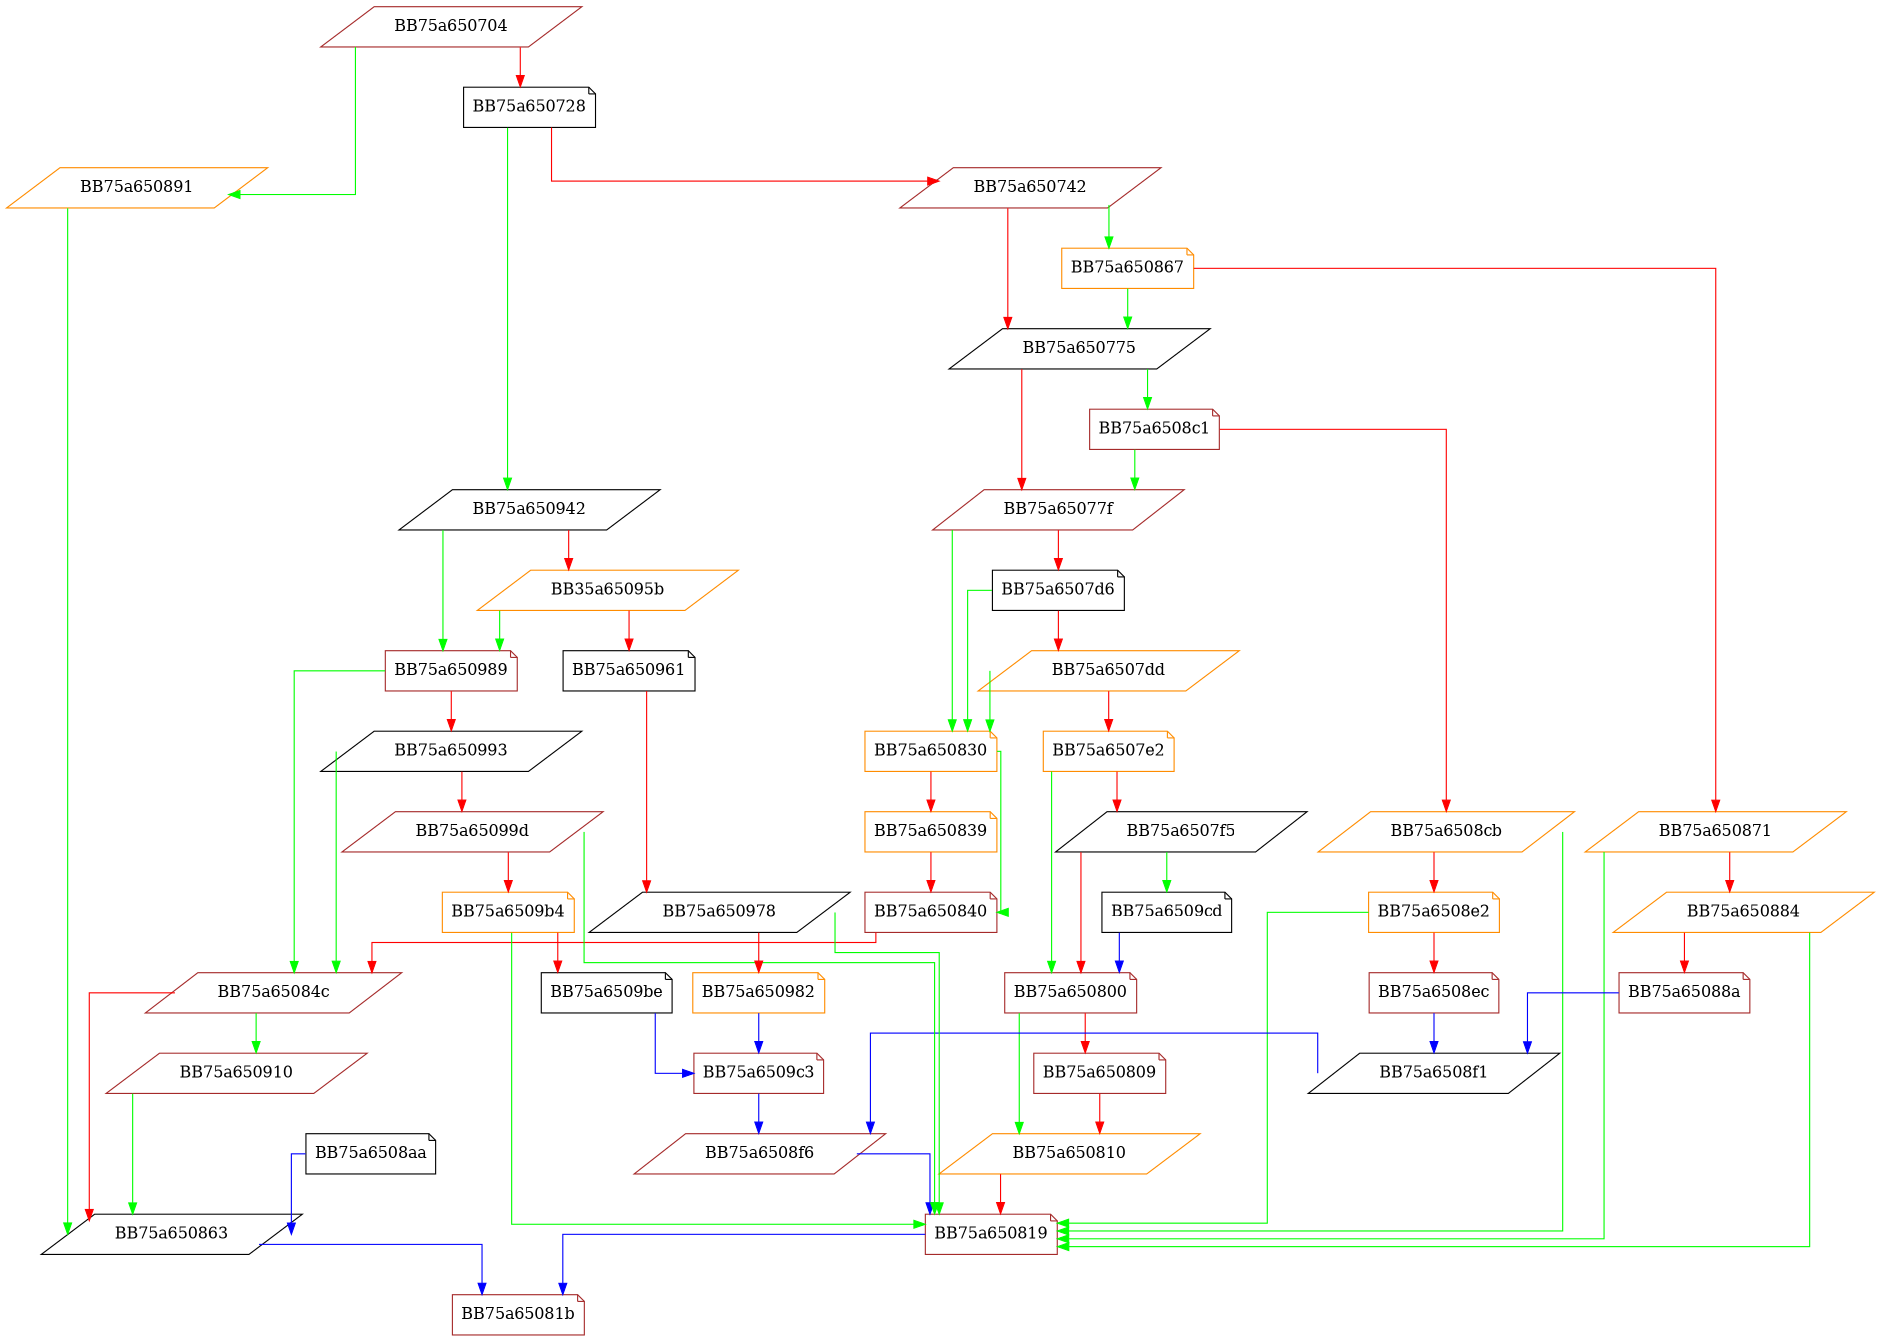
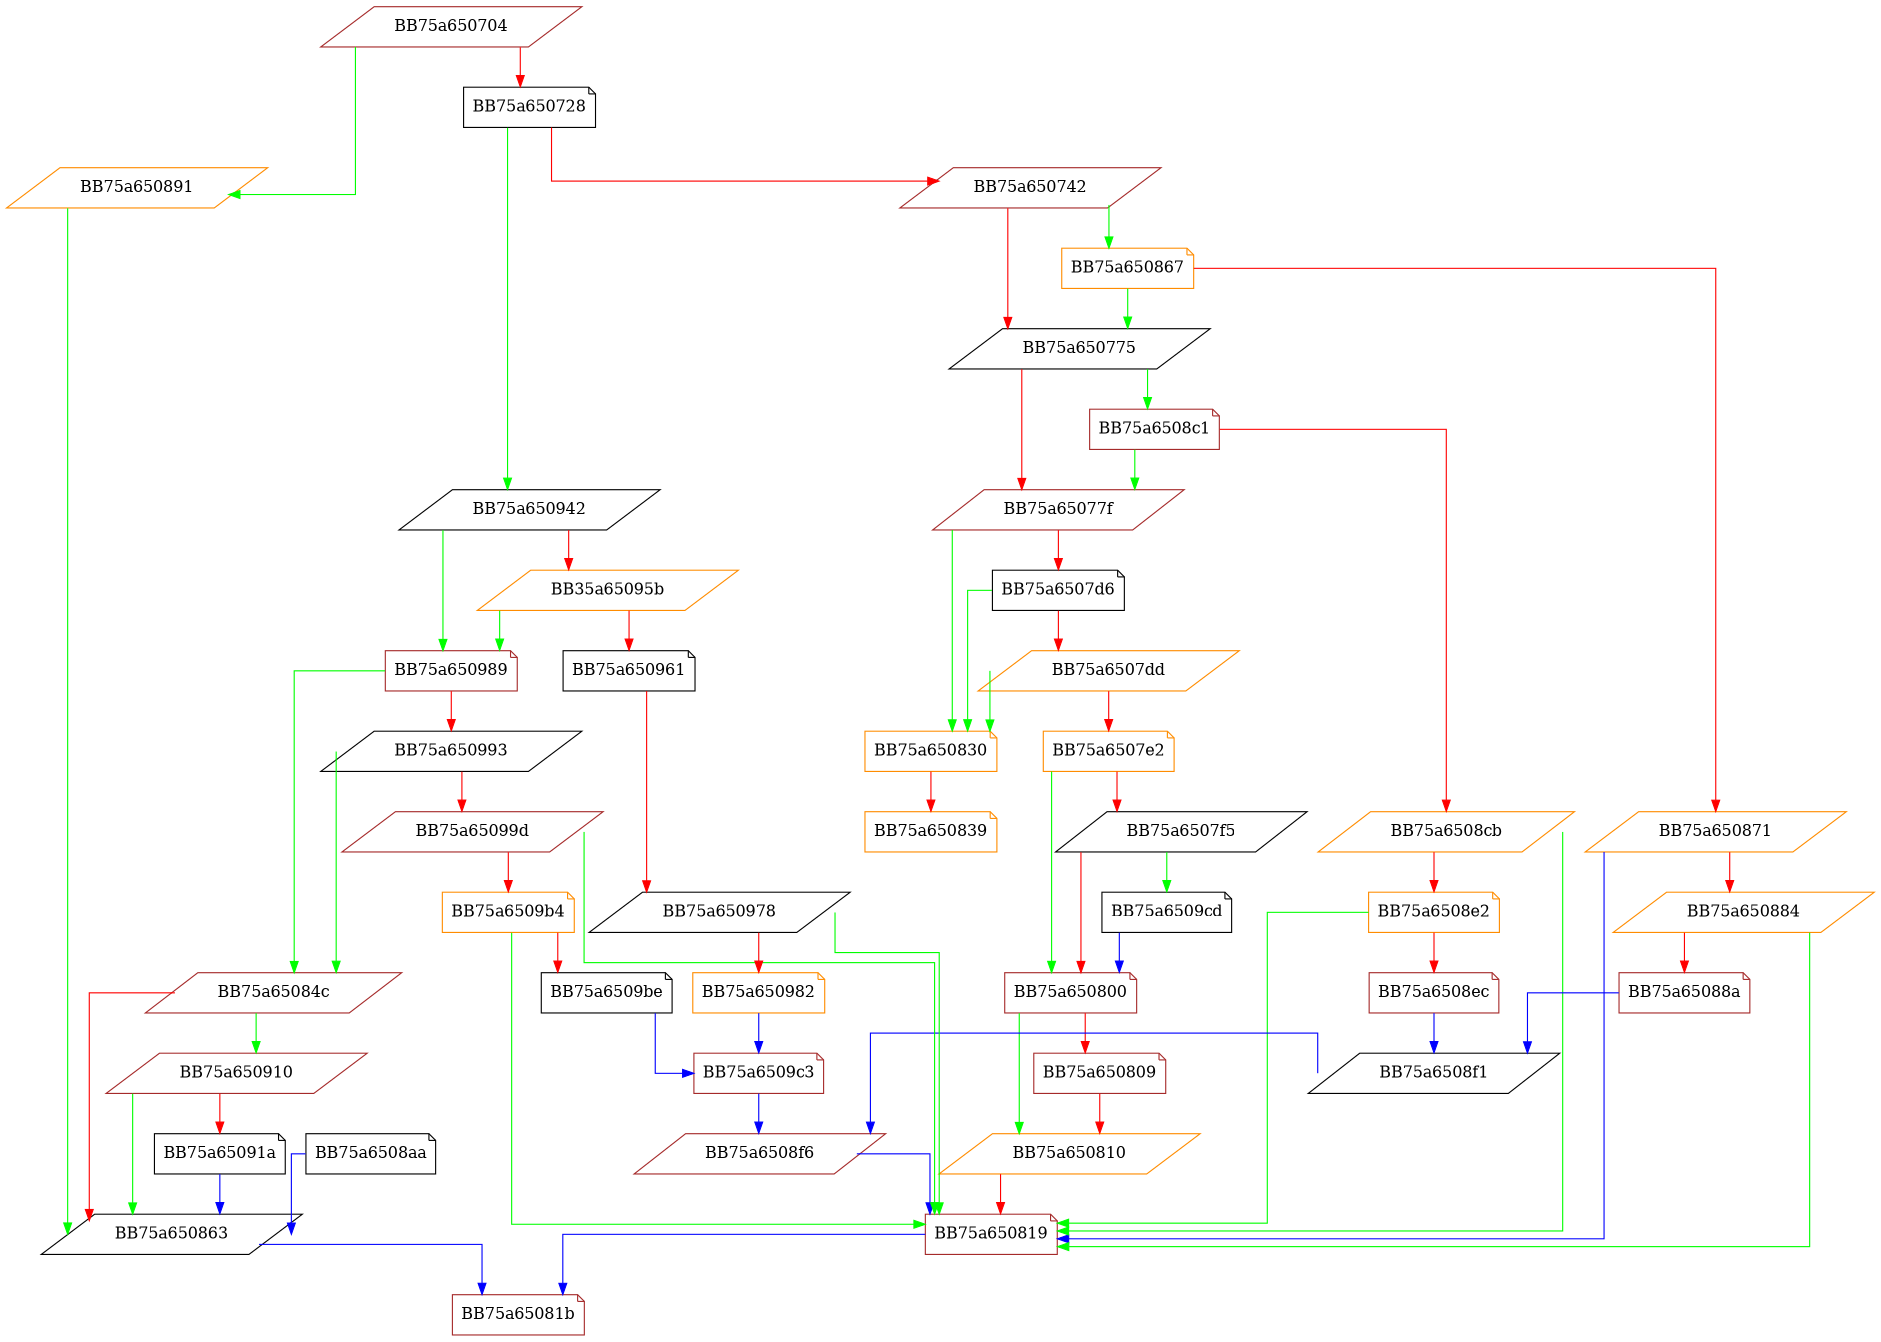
(931, 912) -> none
none -> (220, 1154)
(1530, 1239) -> (1530, 1239)
